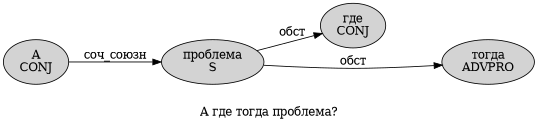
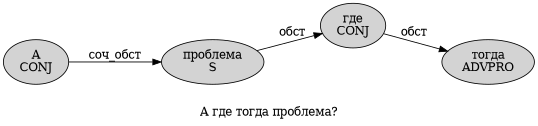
(115, 56) -> (115, 56)
(349, 68) -> (412, 41)
